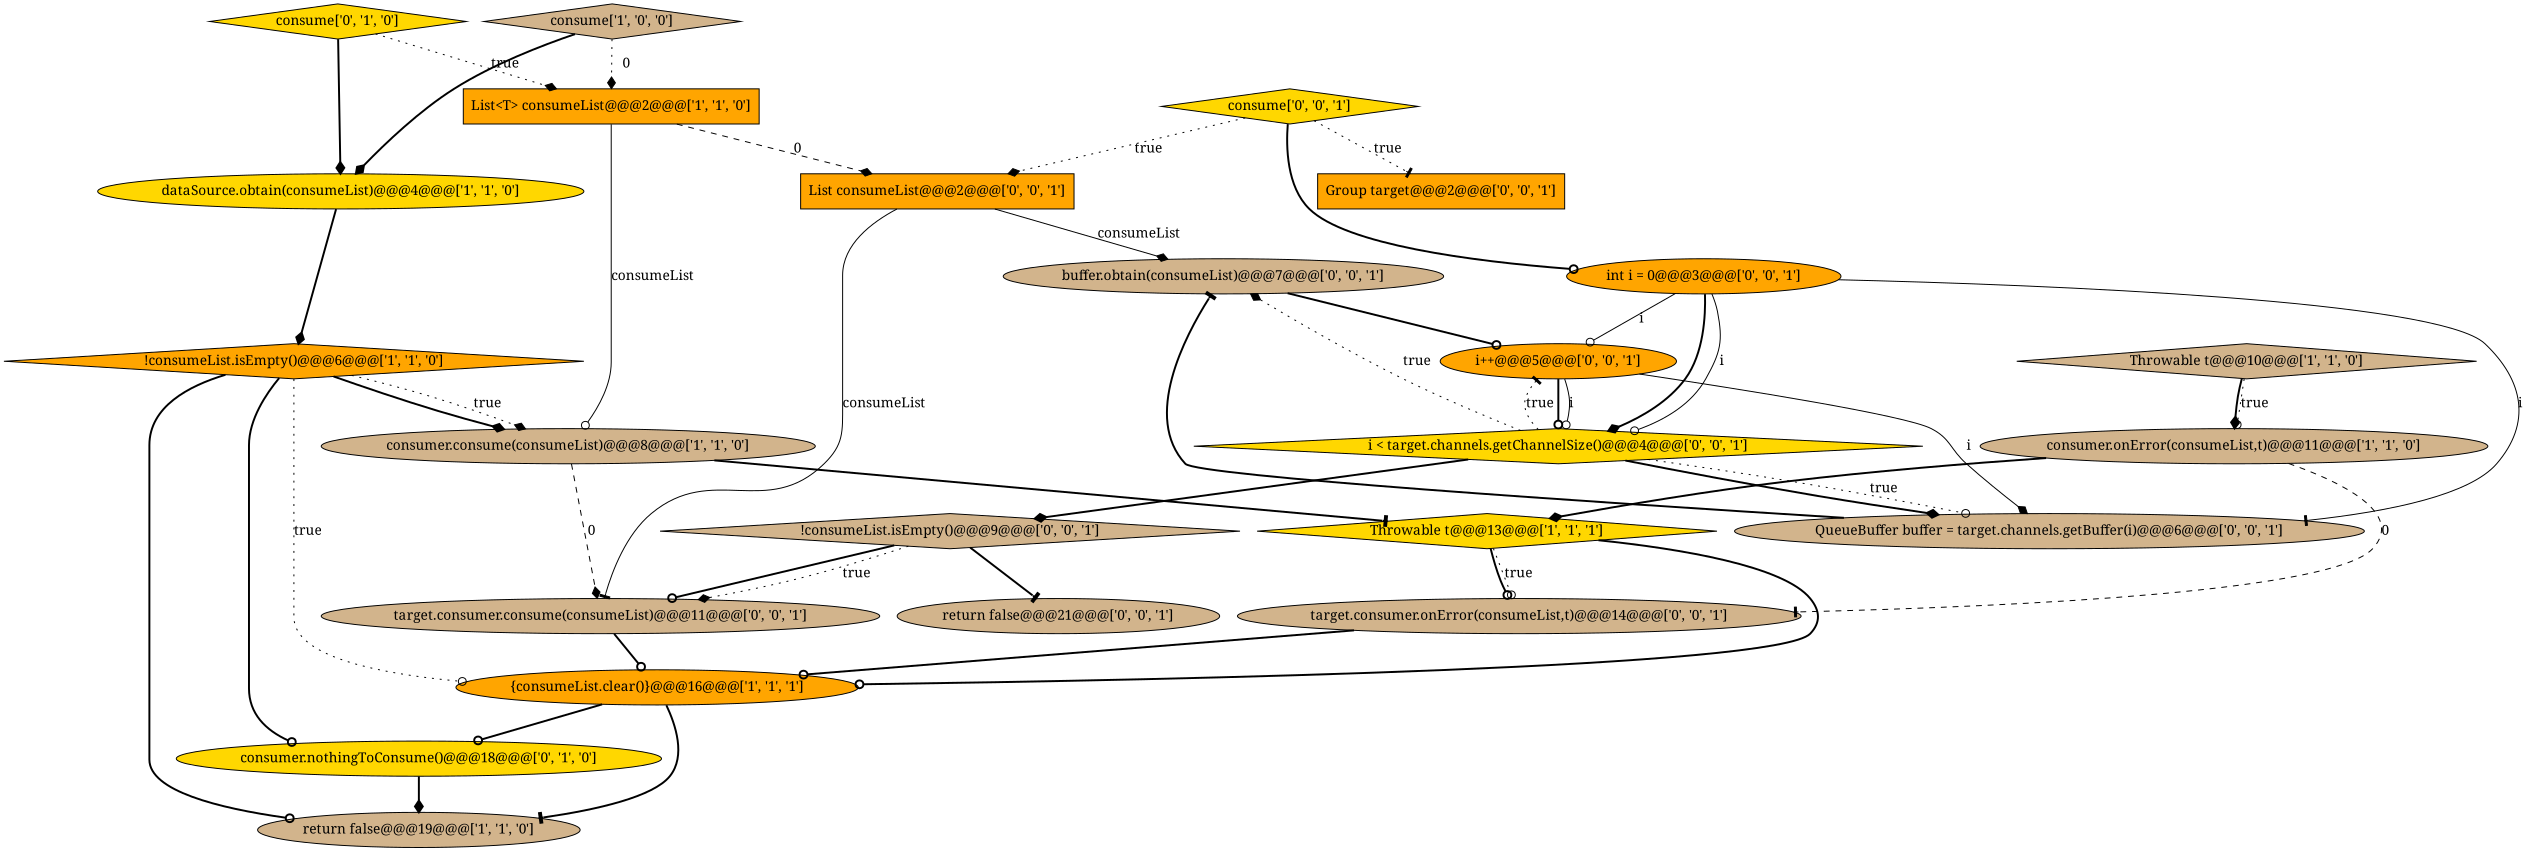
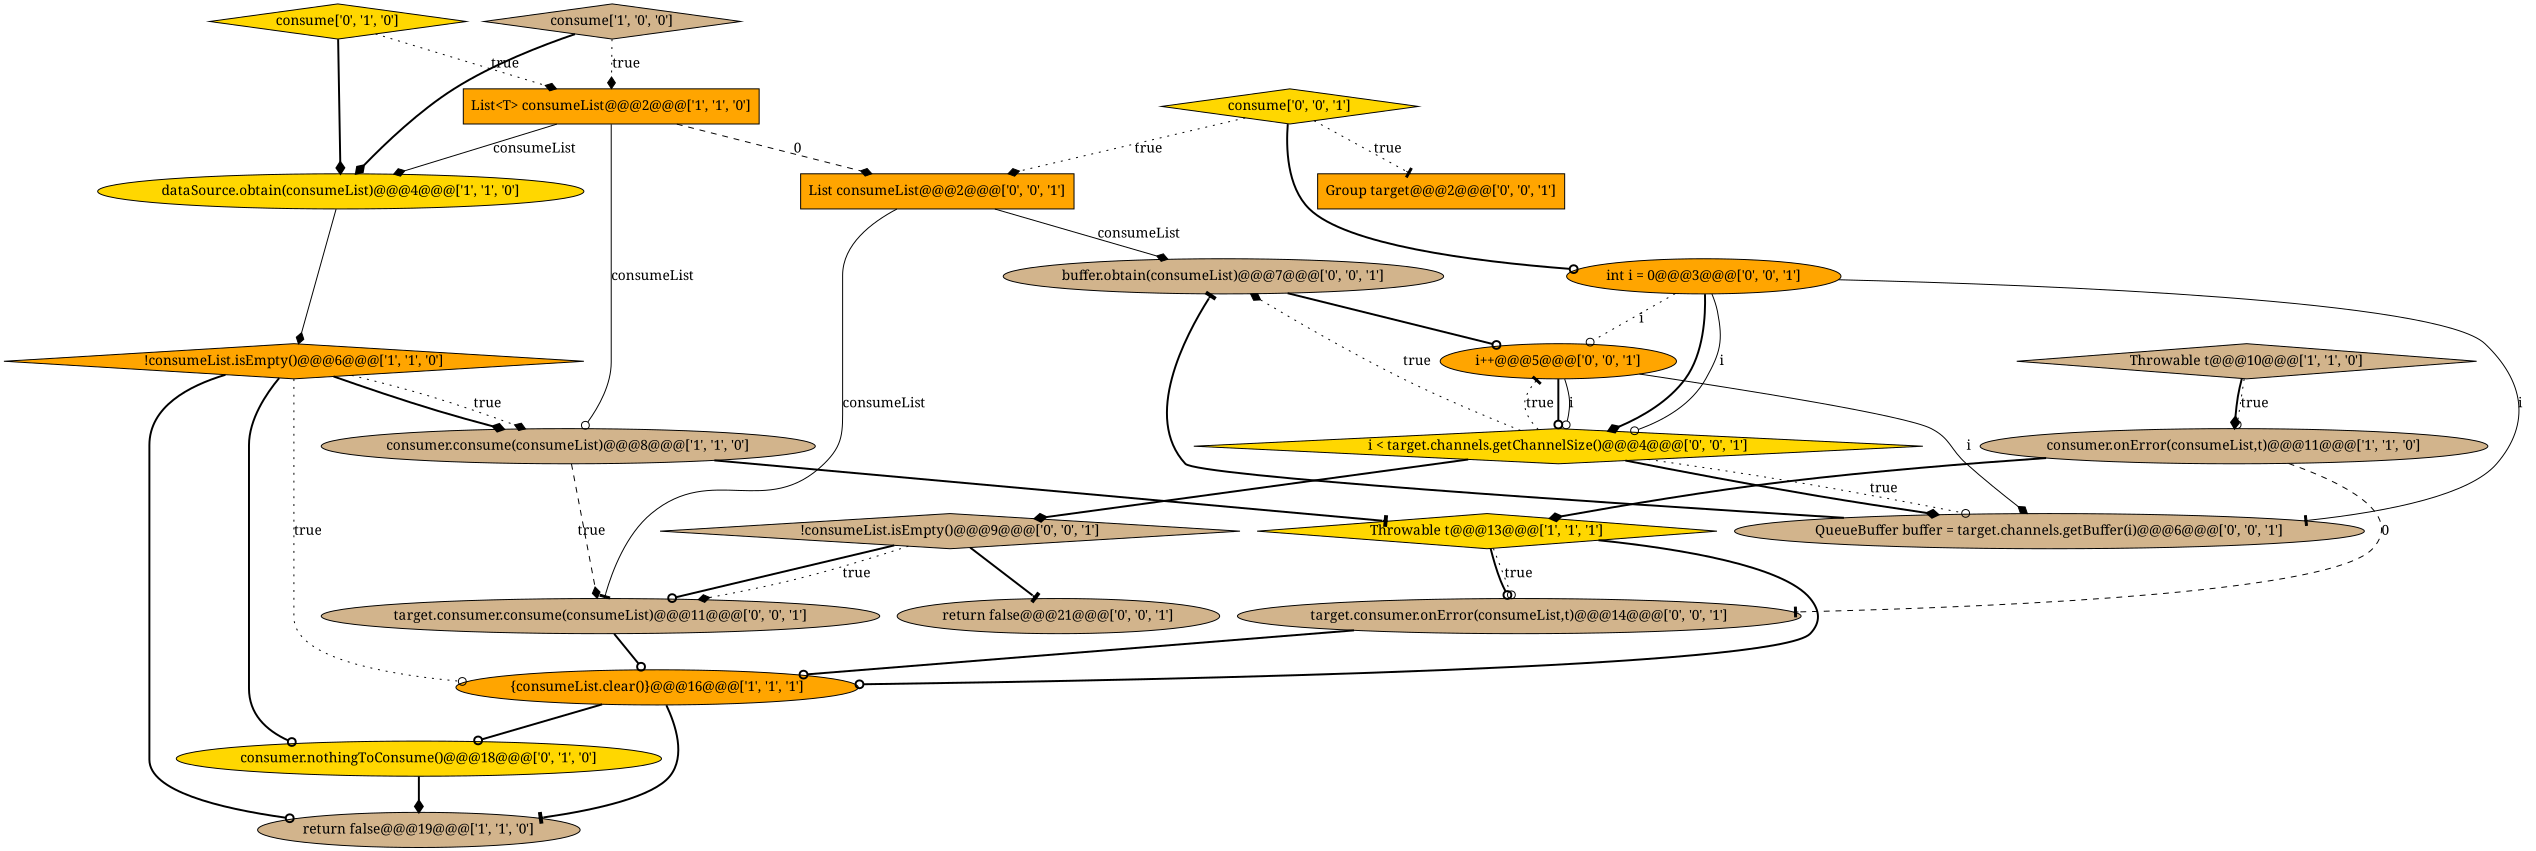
(626, 64) -> (626, 64)
none -> (481, 147)
(319, 271) -> (319, 271)
(1634, 317) -> (1634, 317)
(592, 531) -> (592, 531)
